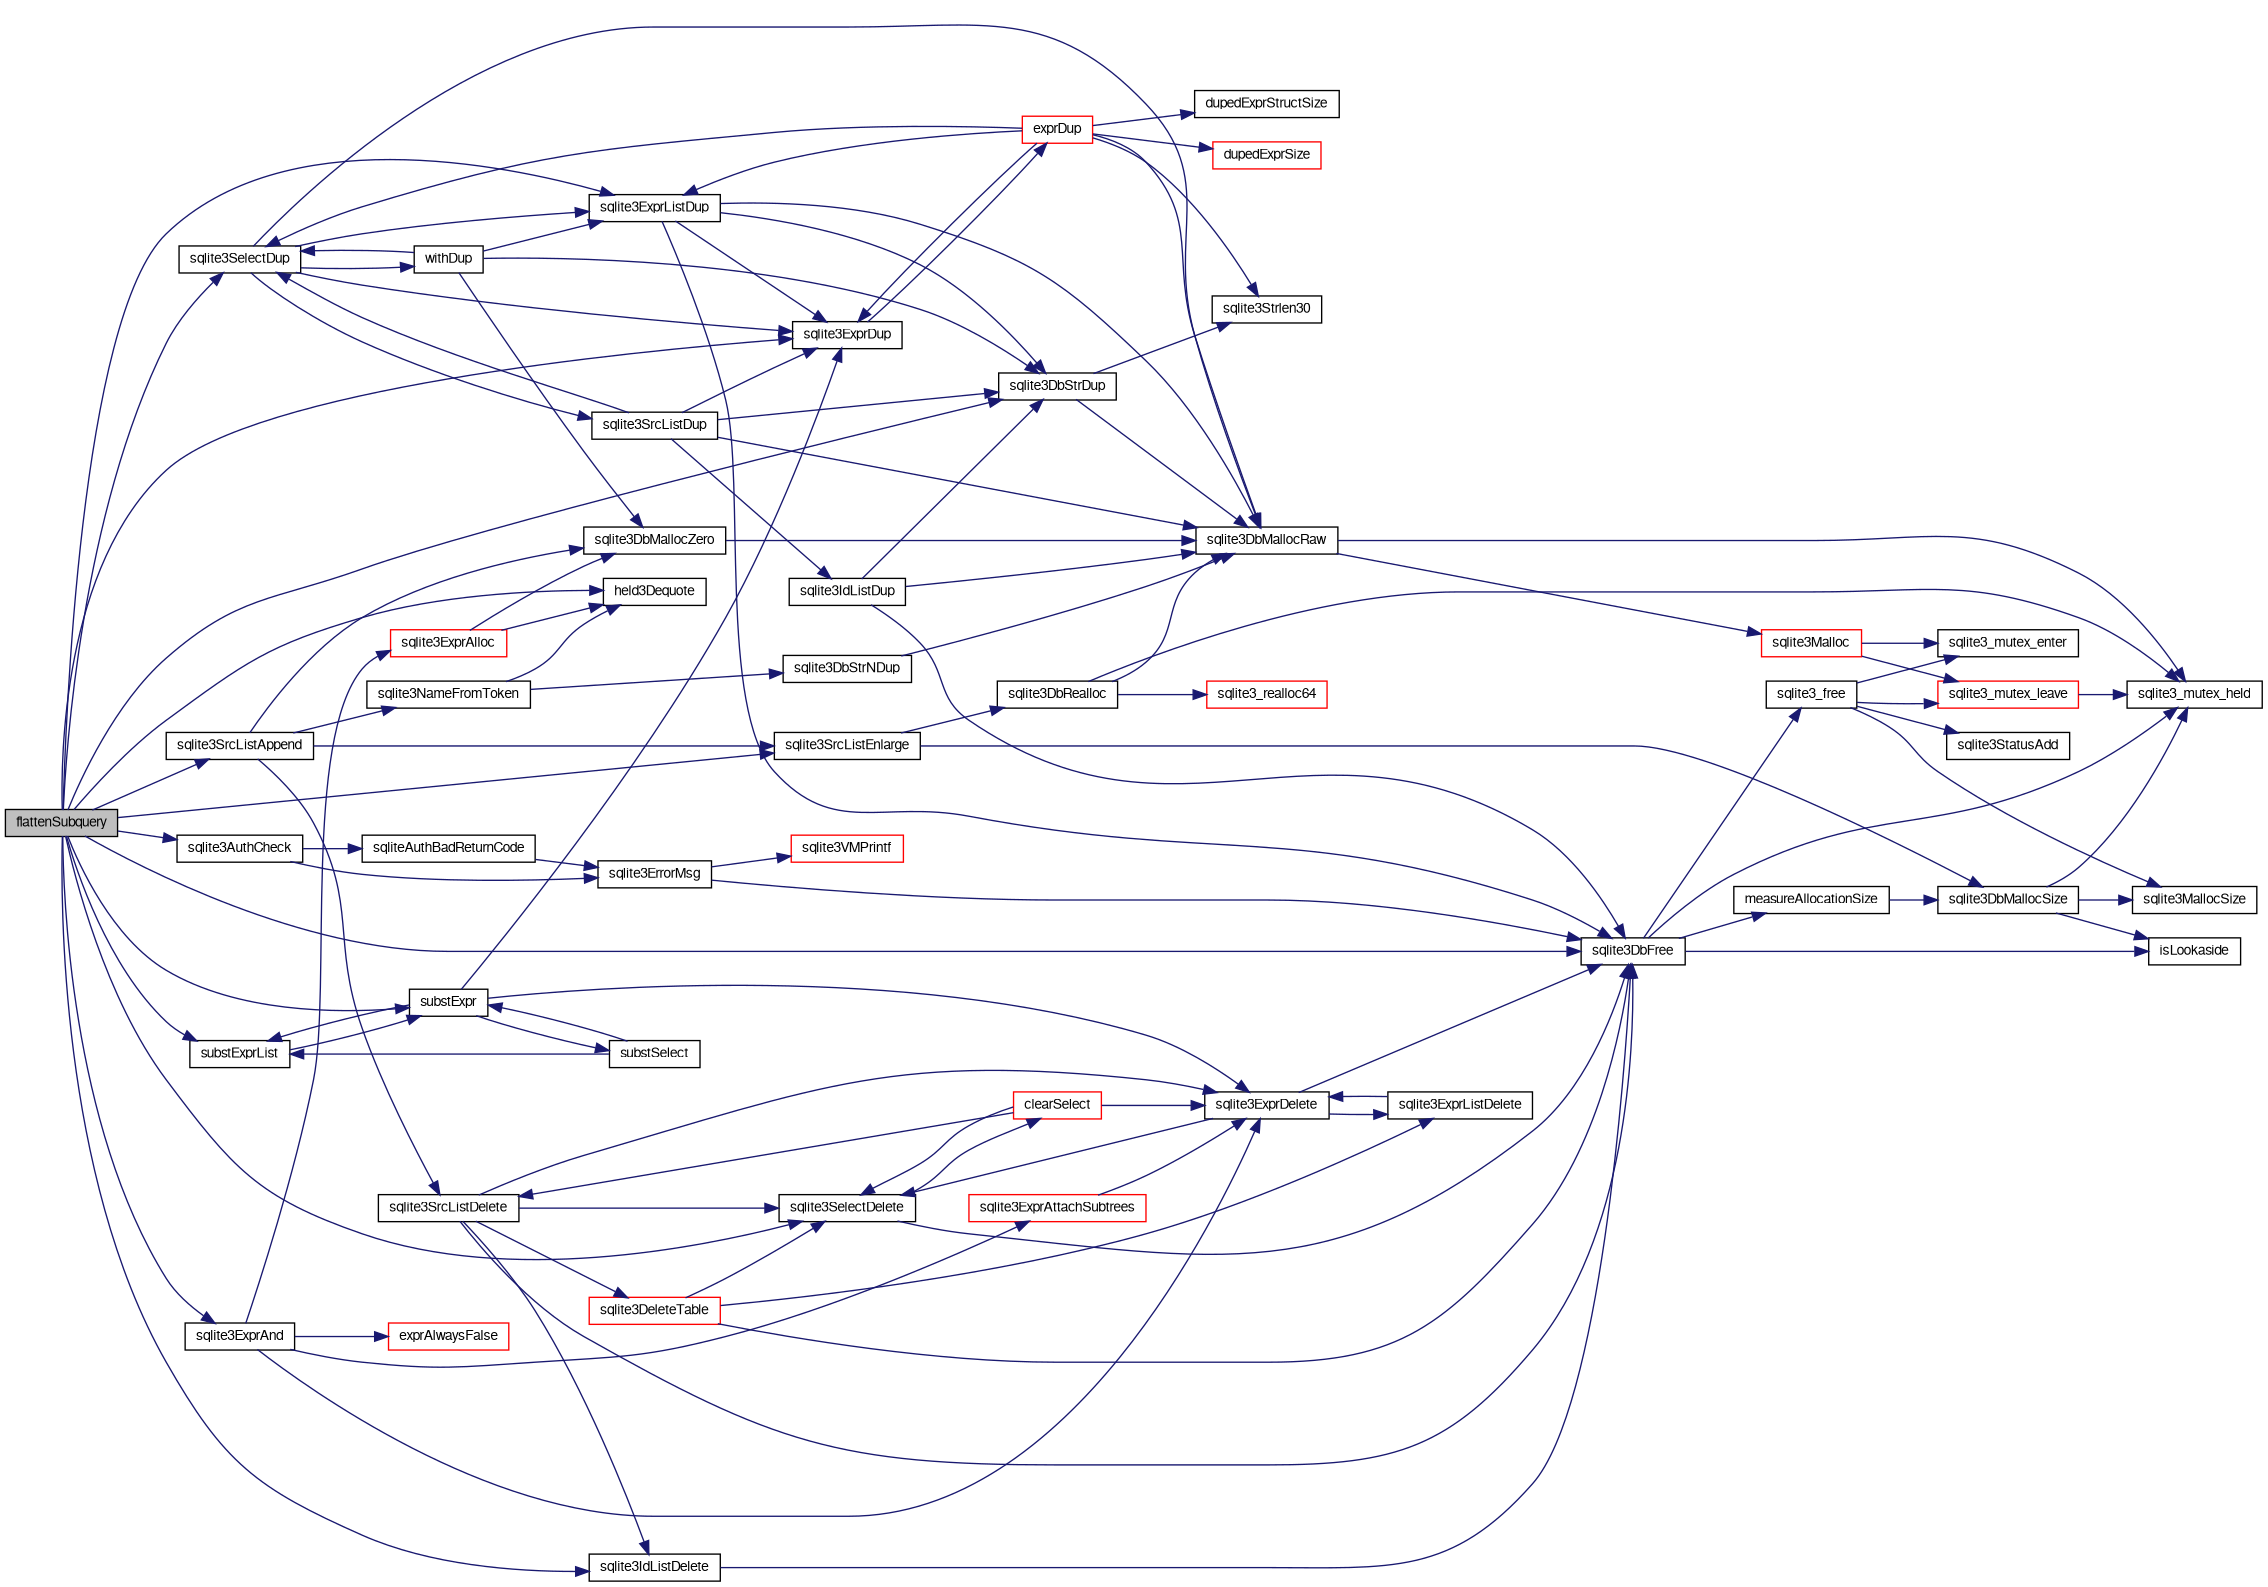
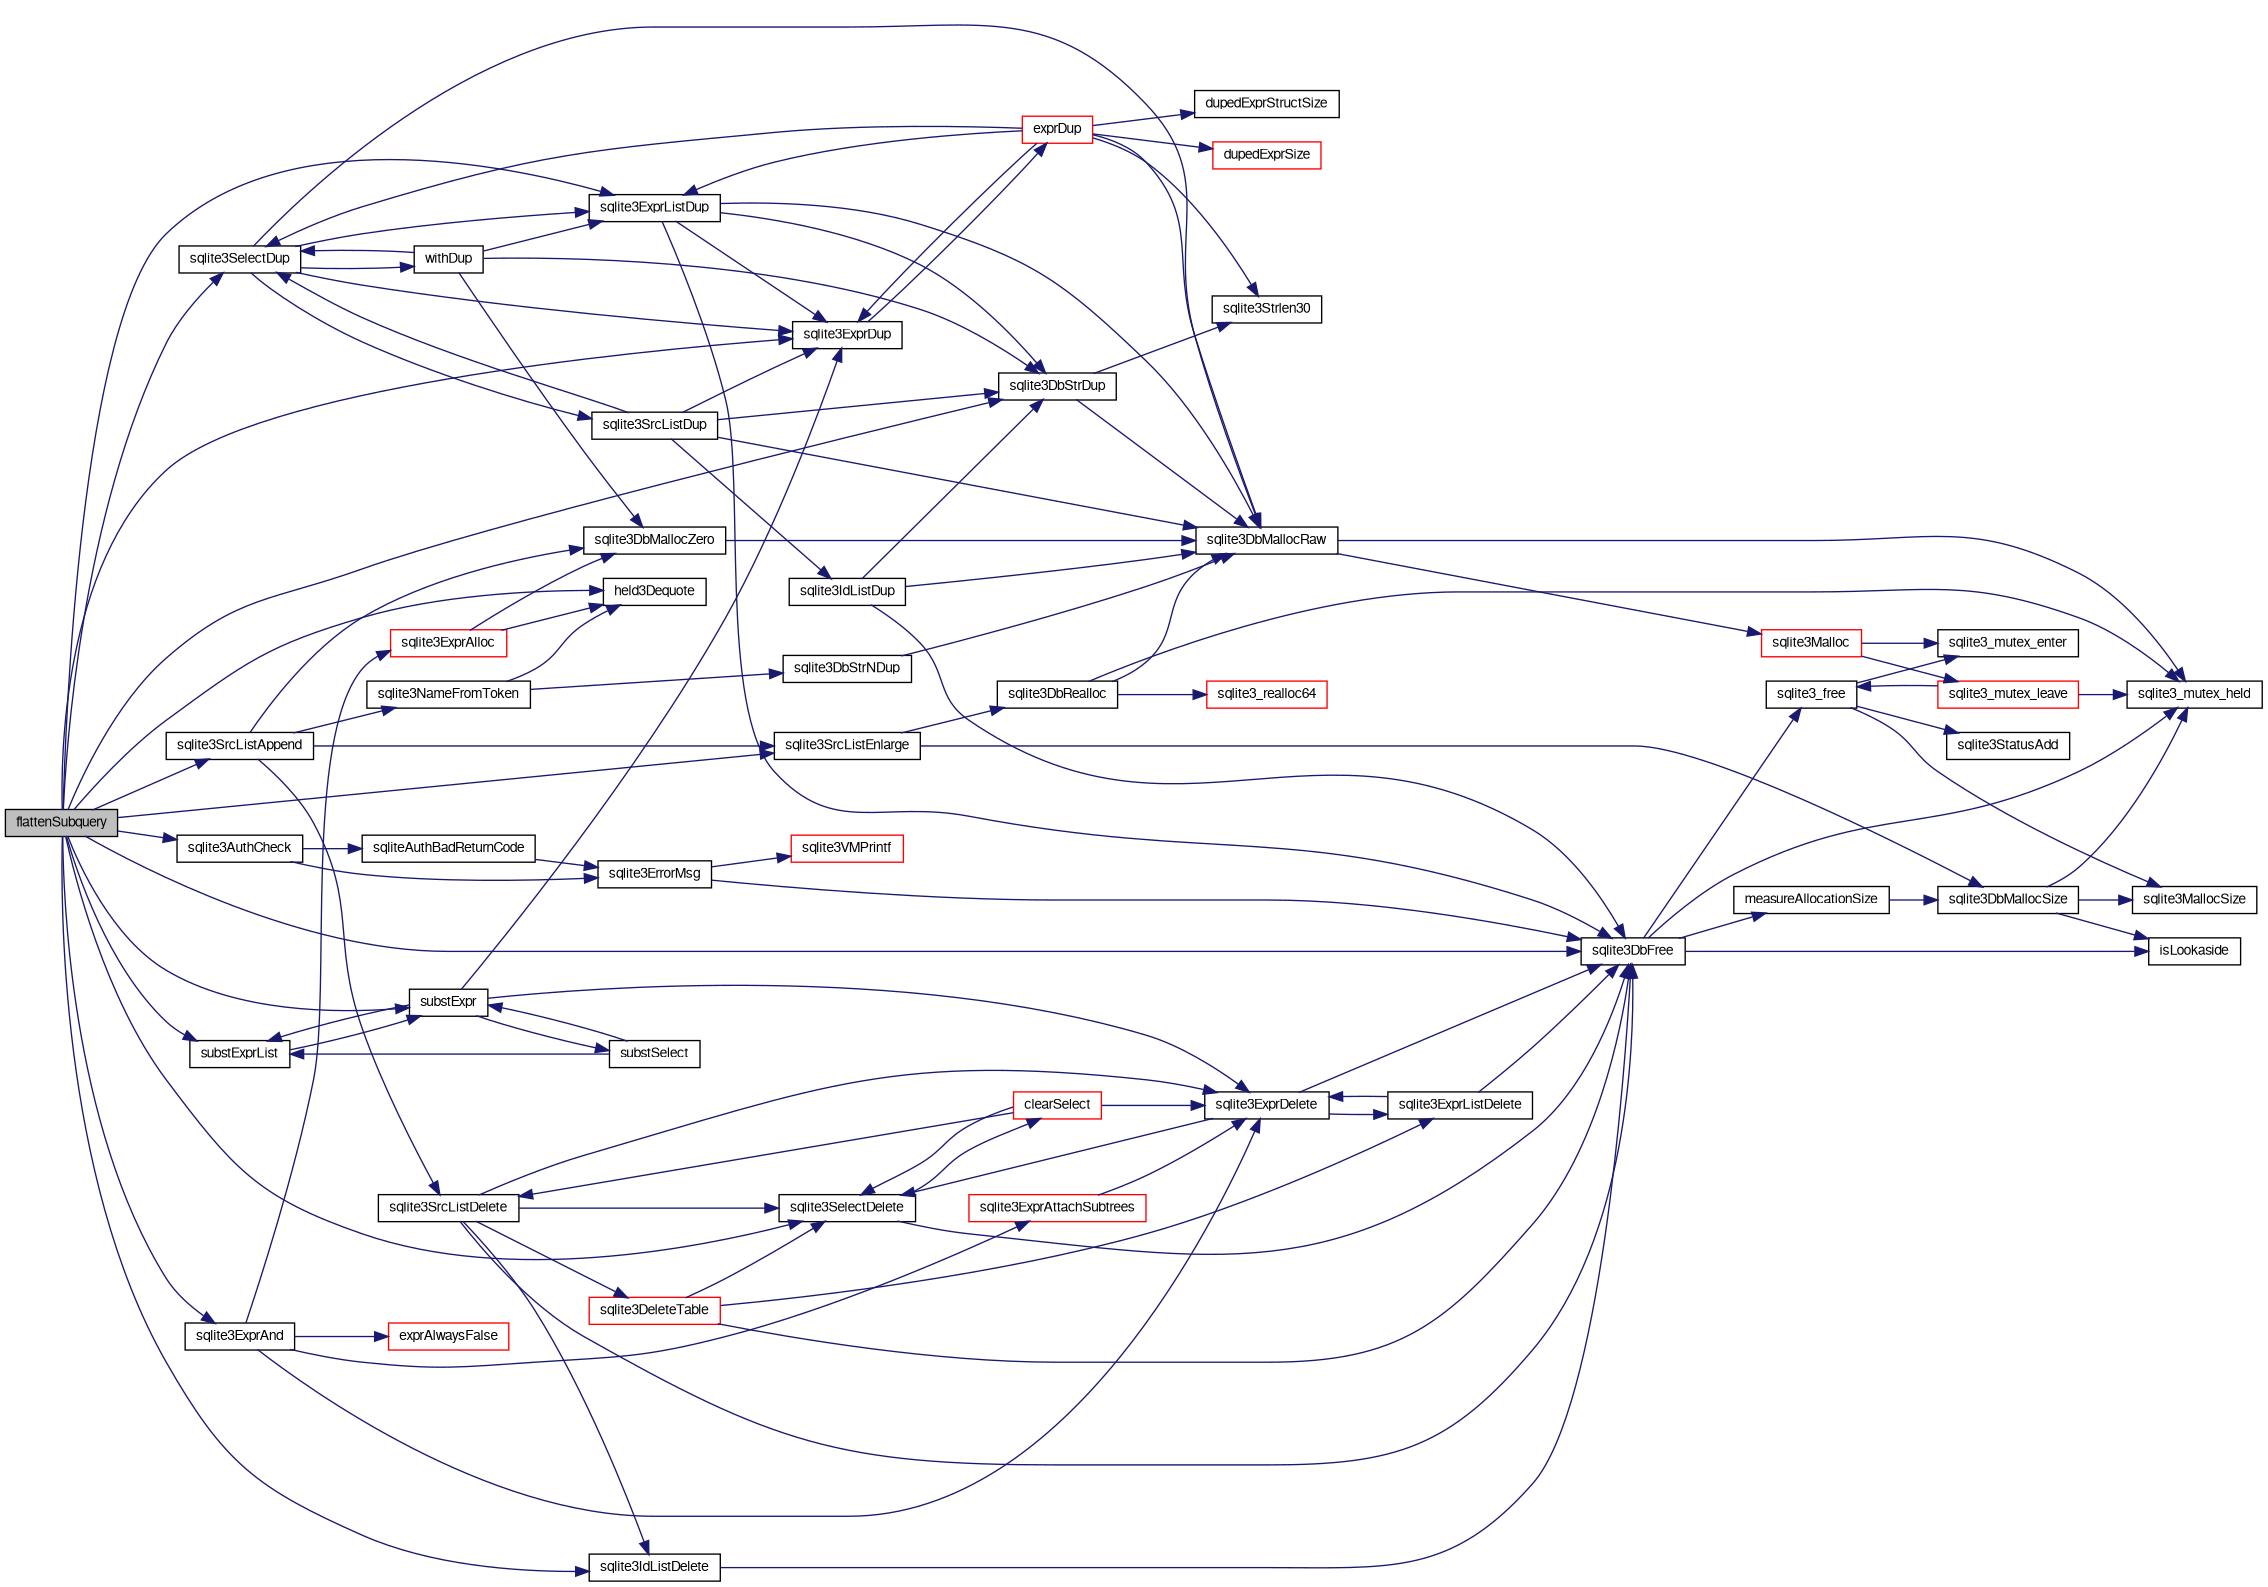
(1890, 704) -> (1904, 686)
none -> (1545, 1036)
